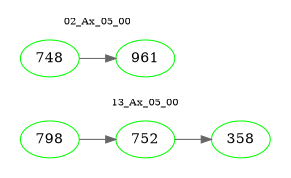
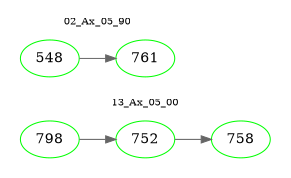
(98, 22) -> (98, 22)
(50, 58) -> (50, 58)
(145, 58) -> (145, 58)
(241, 139) -> (241, 139)
